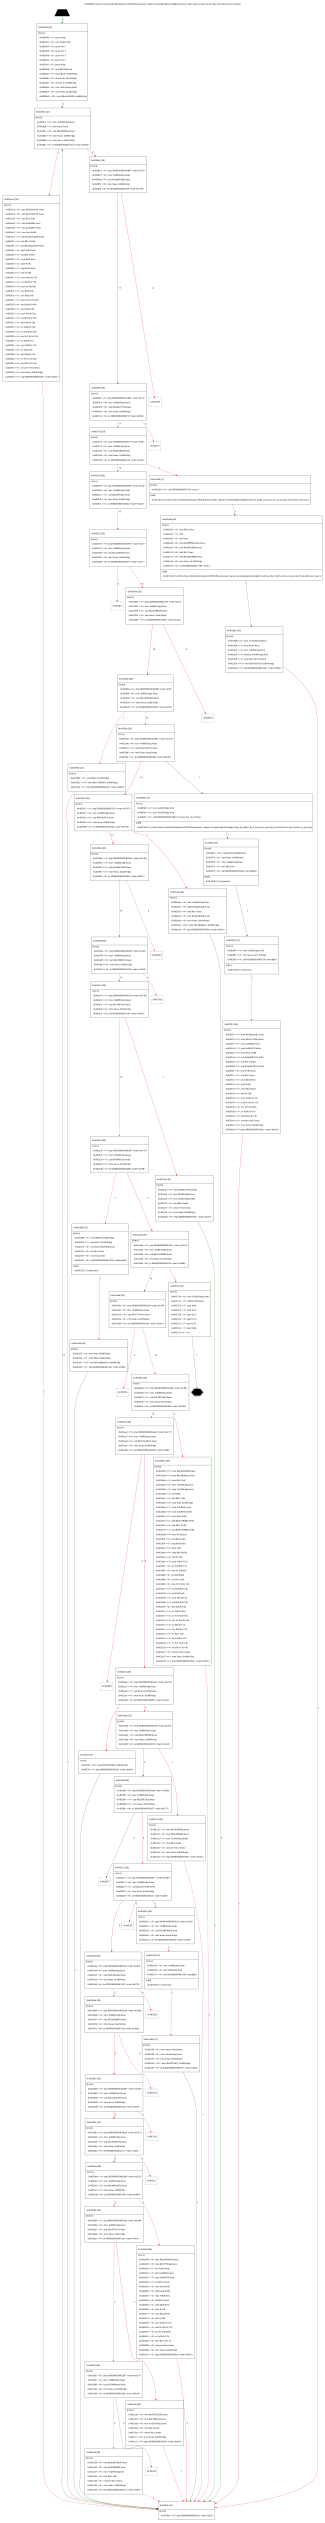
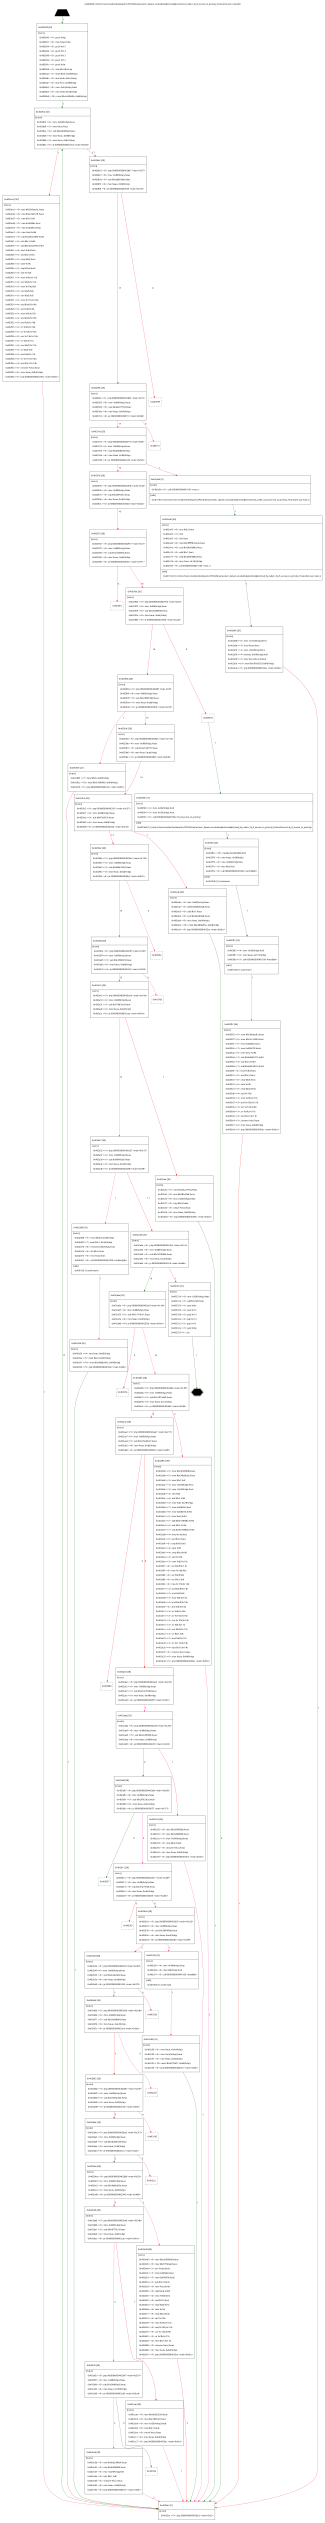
(184, 777) -> (214, 757)
(107, 1762) -> none
(114, 1924) -> (140, 1948)
